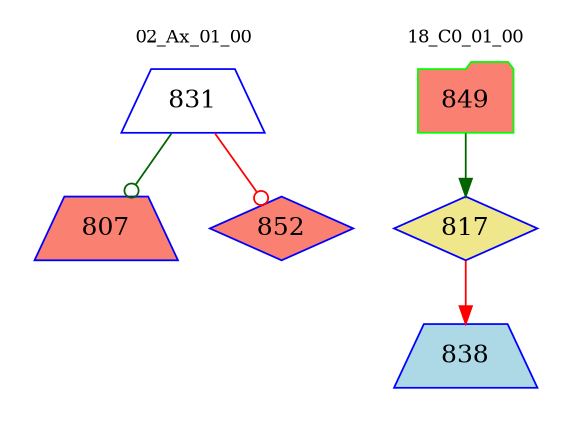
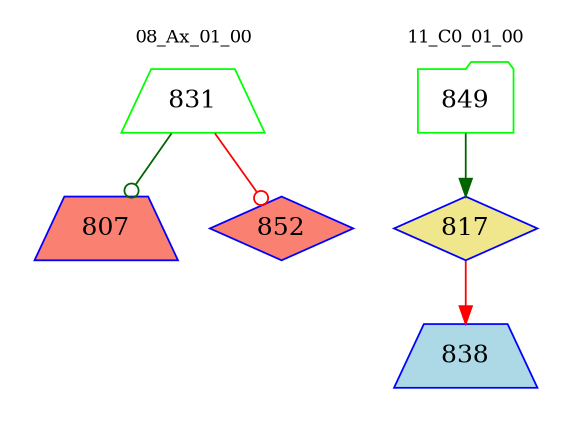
(194, 38) -> (194, 38)
(466, 38) -> (466, 38)
(193, 101) -> (193, 101)
(466, 101) -> (466, 101)
